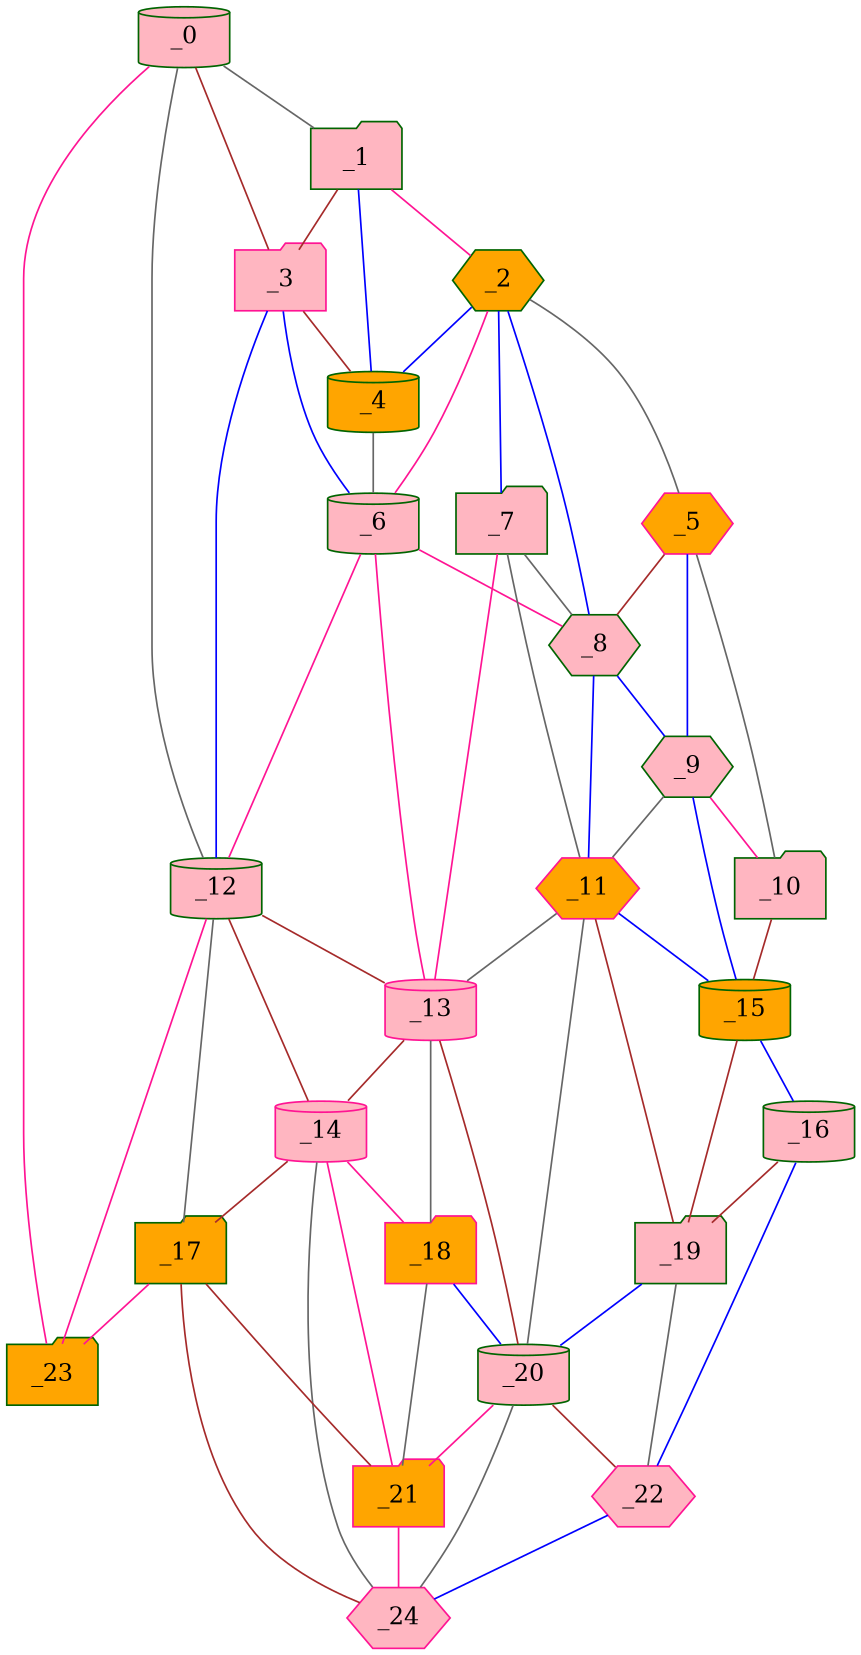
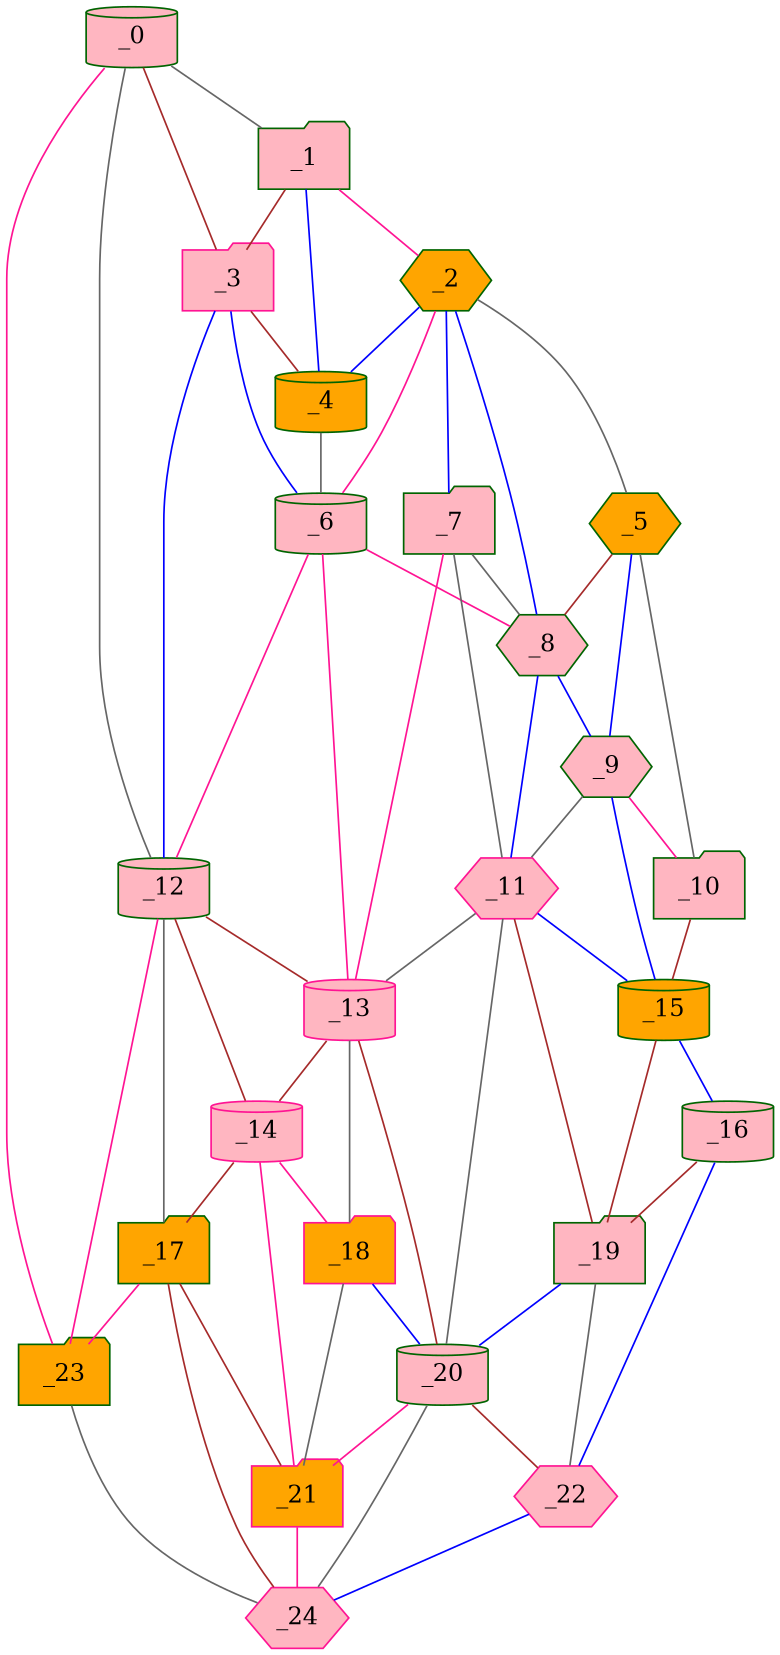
(687, 524) -> (635, 524)
(588, 888) -> (507, 888)
(311, 1381) -> (137, 1530)
